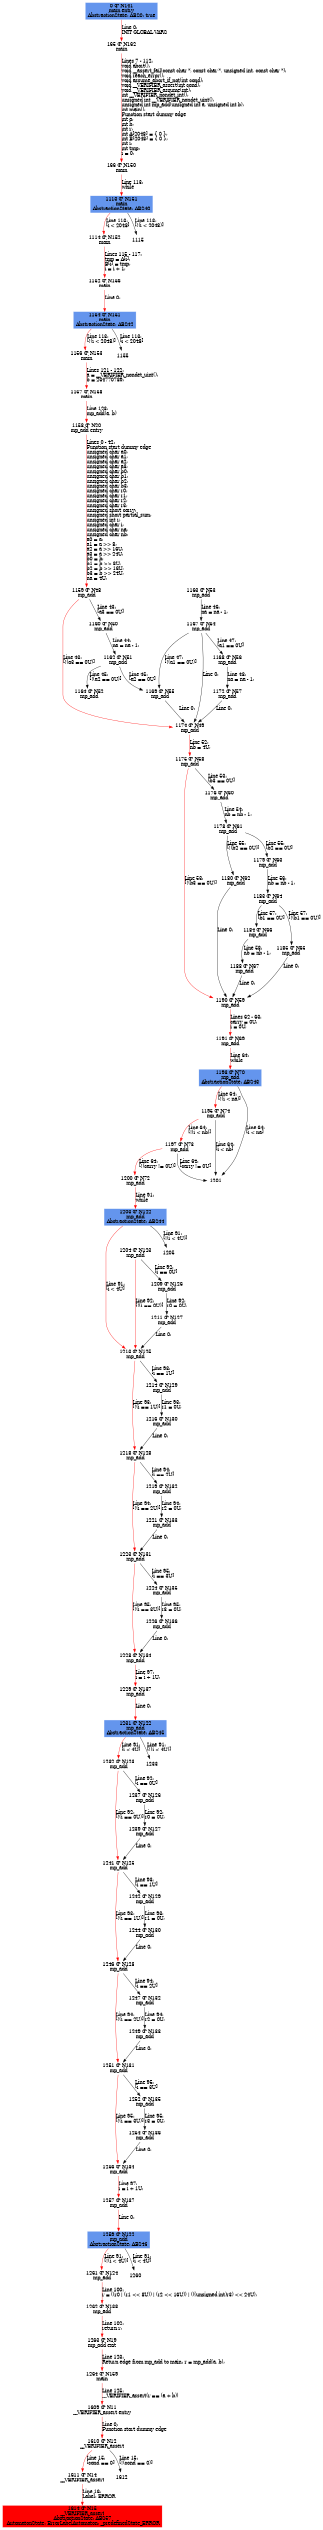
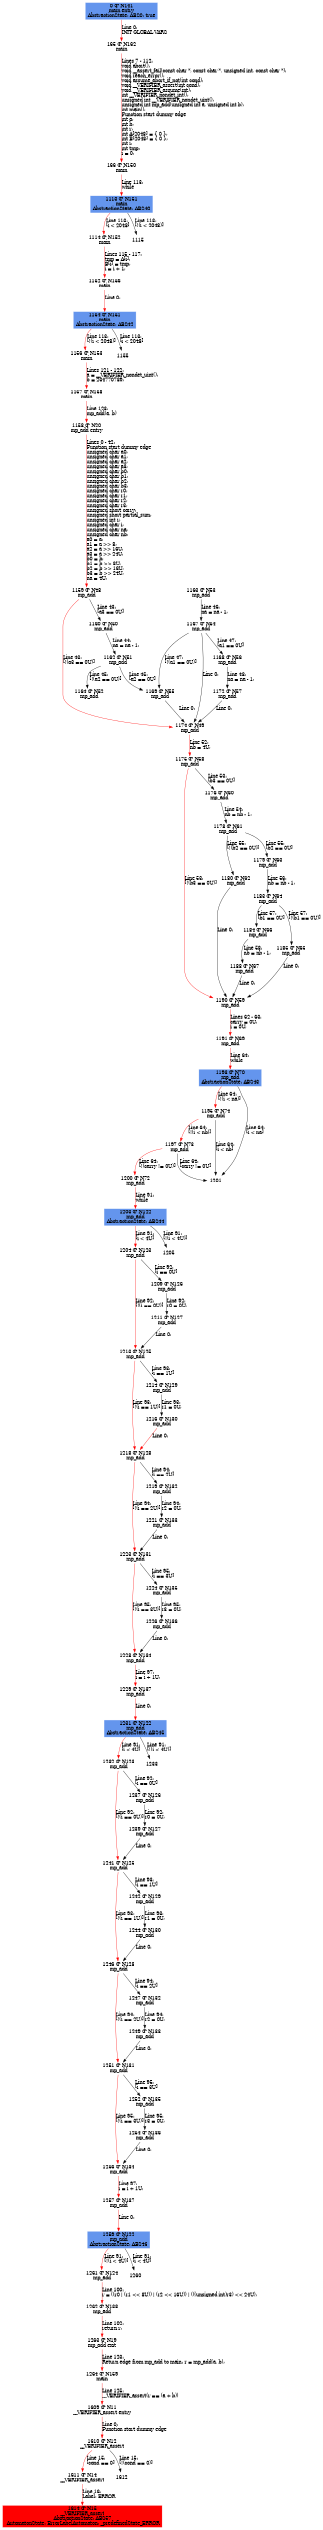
(106, 1286) -> (135, 1235)
(150, 1438) -> (150, 1438)
